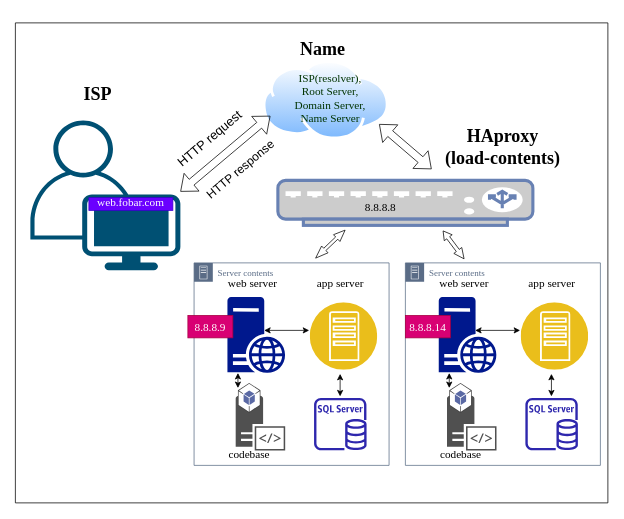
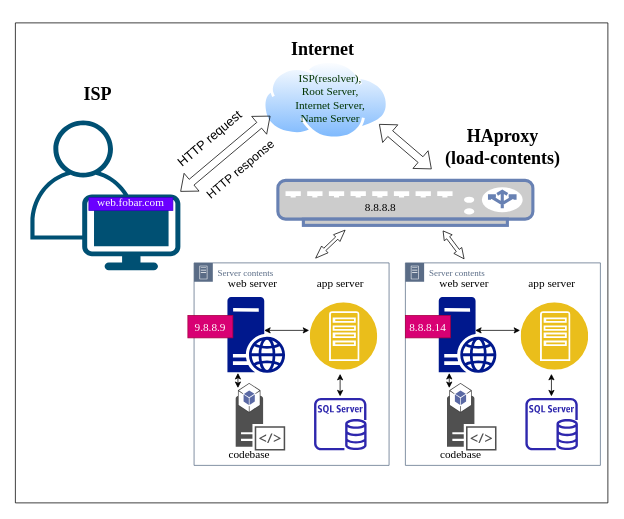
(323, 49) -> (323, 49)
(330, 98) -> (330, 98)
(210, 327) -> (210, 327)
